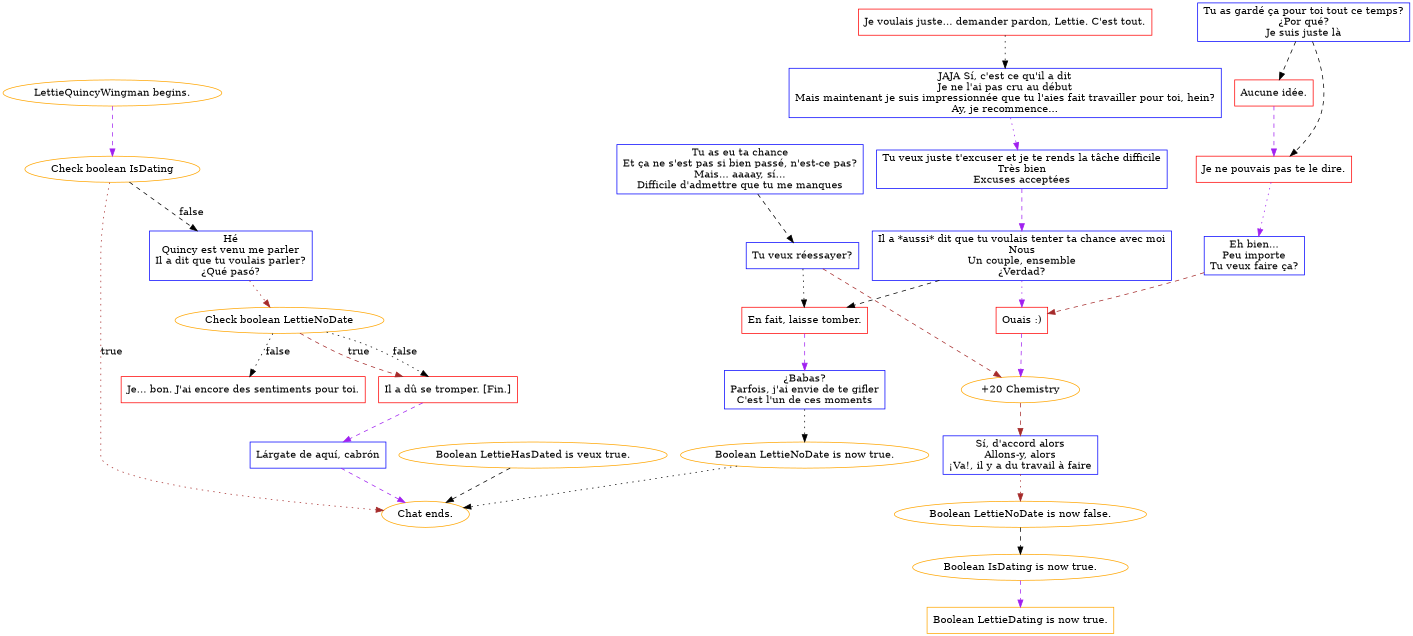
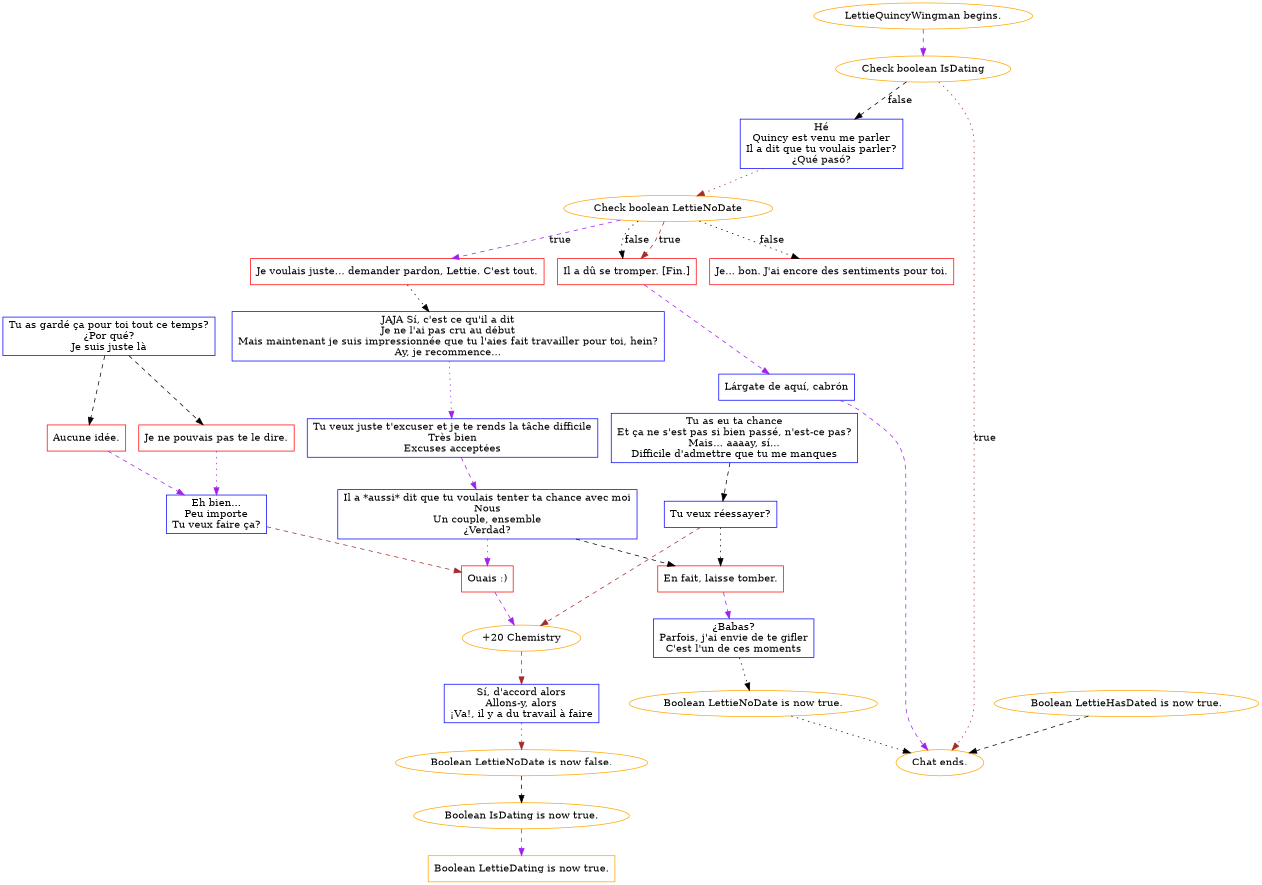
(1274, 127) -> (143, 471)
none -> (540, 239)
(533, 455) -> (1127, 704)
